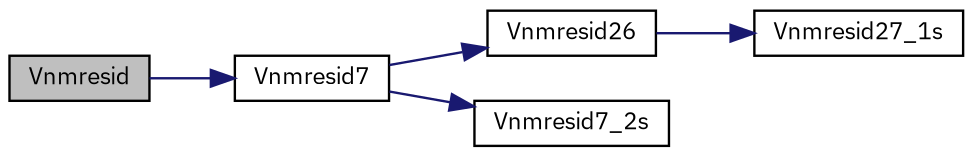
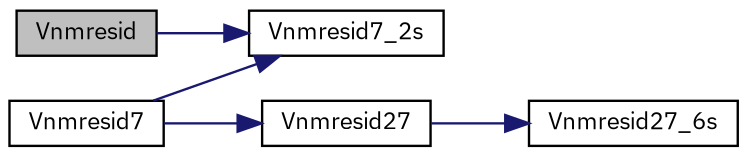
(572, 33) -> (346, 123)
(859, 33) -> (633, 123)
(180, 78) -> (190, 33)
